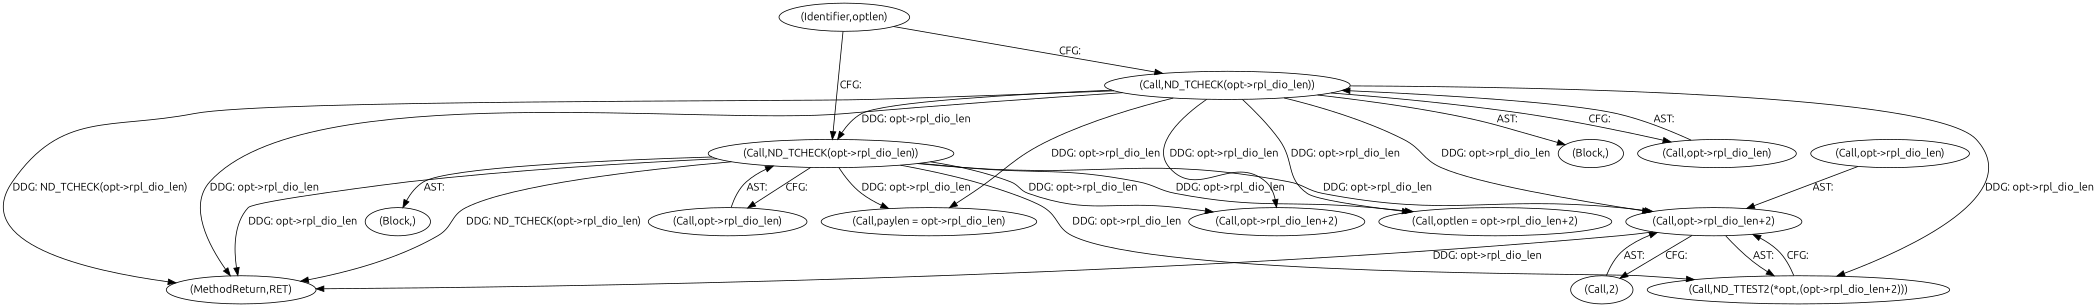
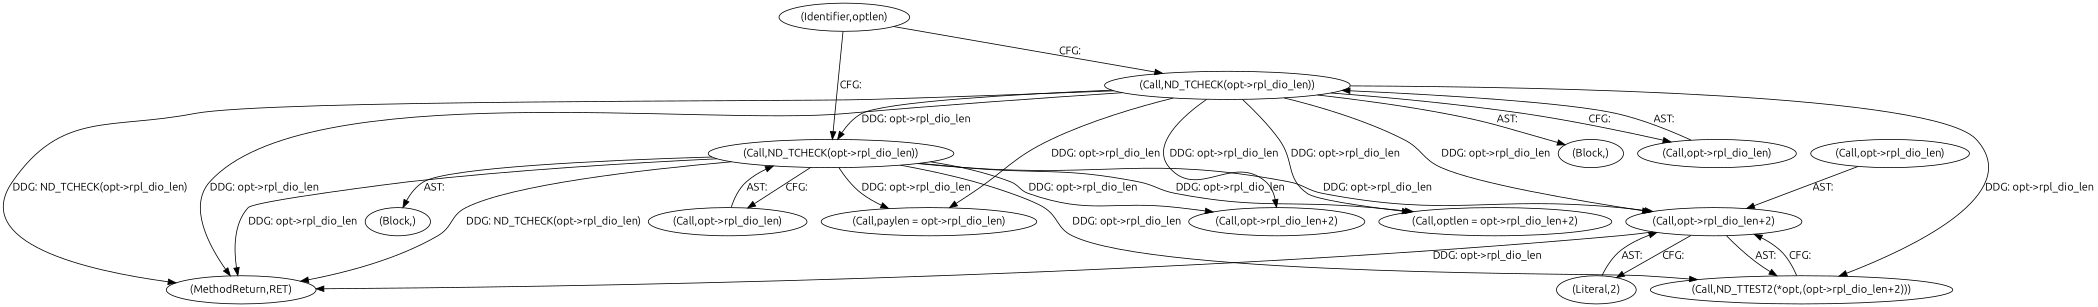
(1602, 290) -> (1596, 290)
